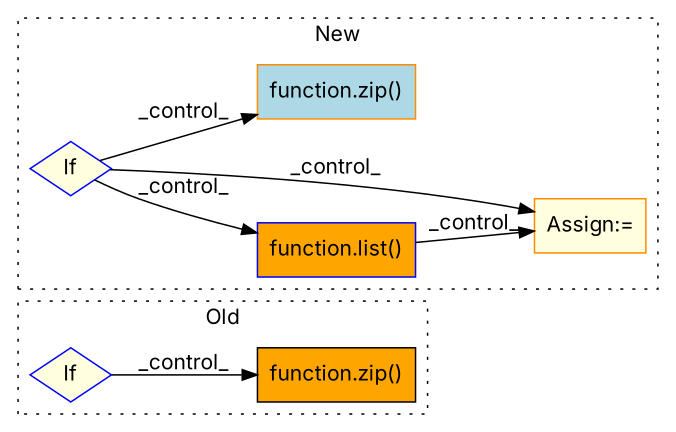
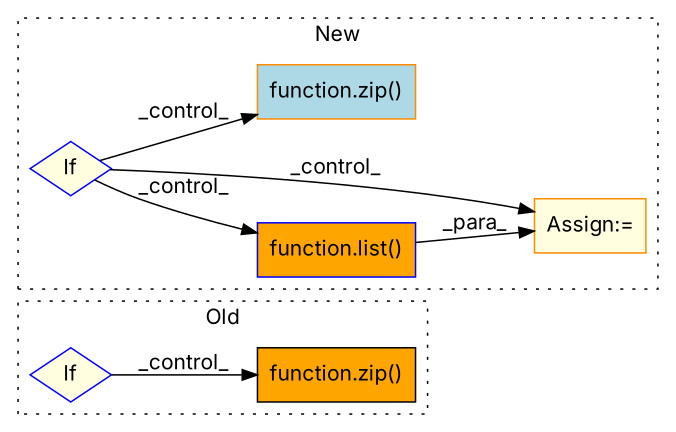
(475, 224) -> (475, 224)
